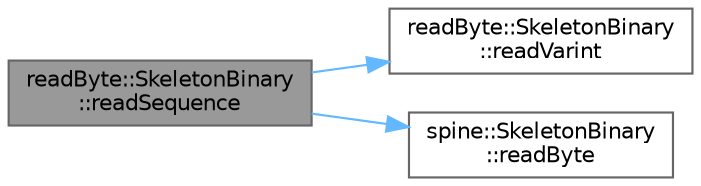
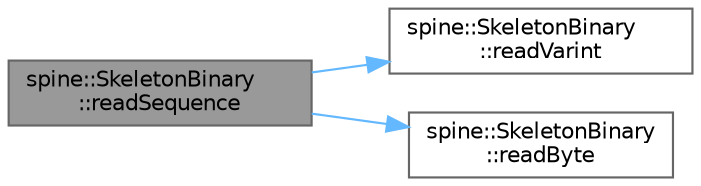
(541, 41) -> (541, 41)
(160, 93) -> (160, 93)
